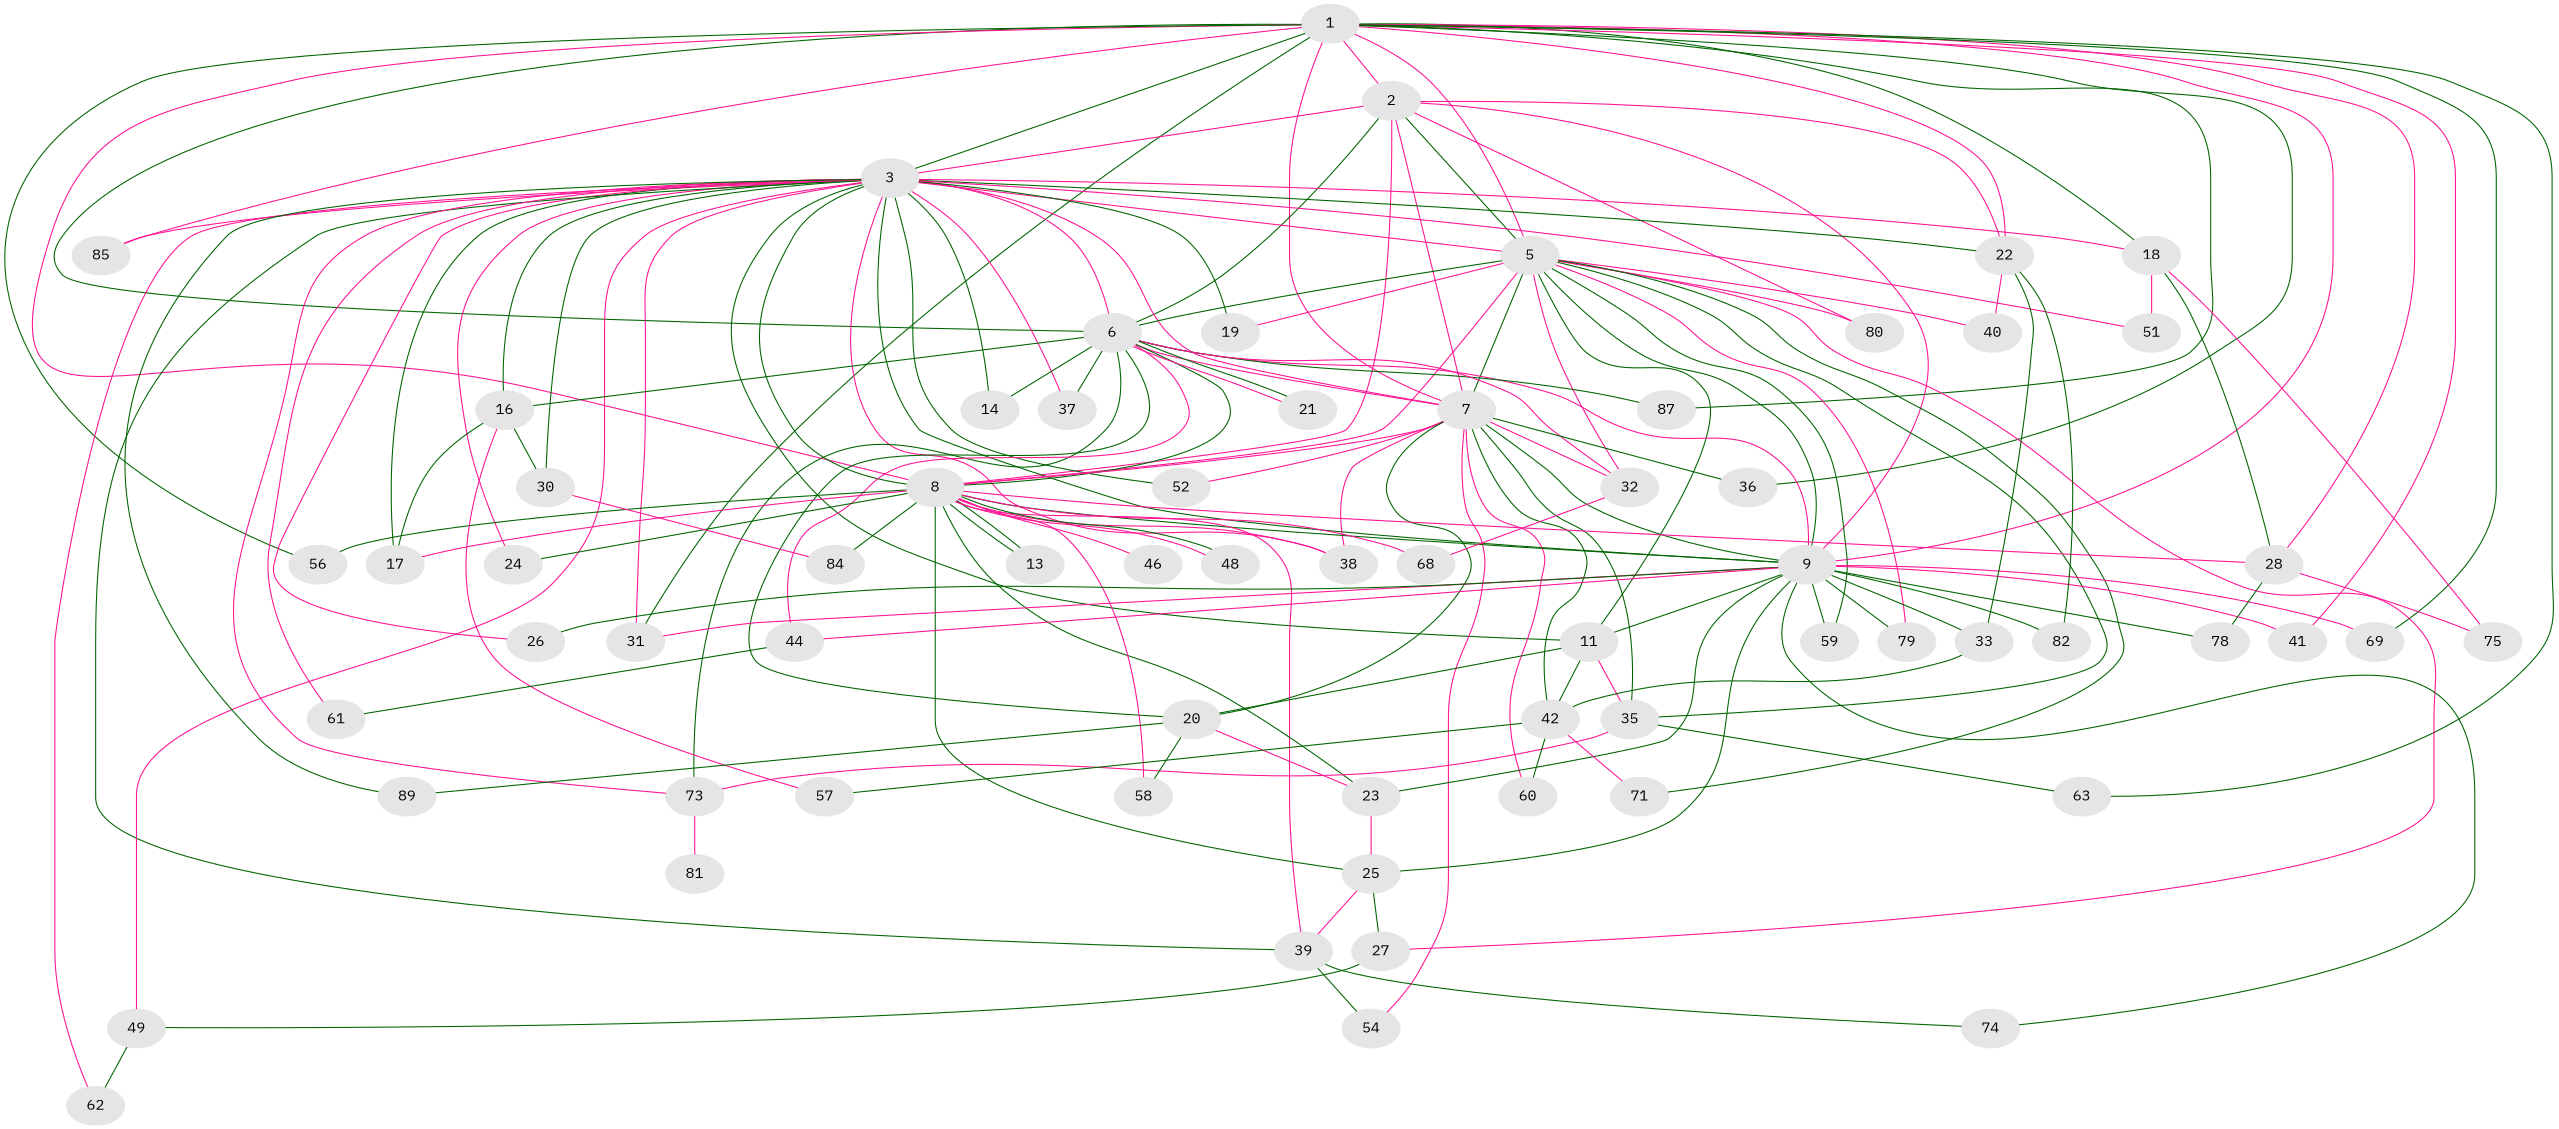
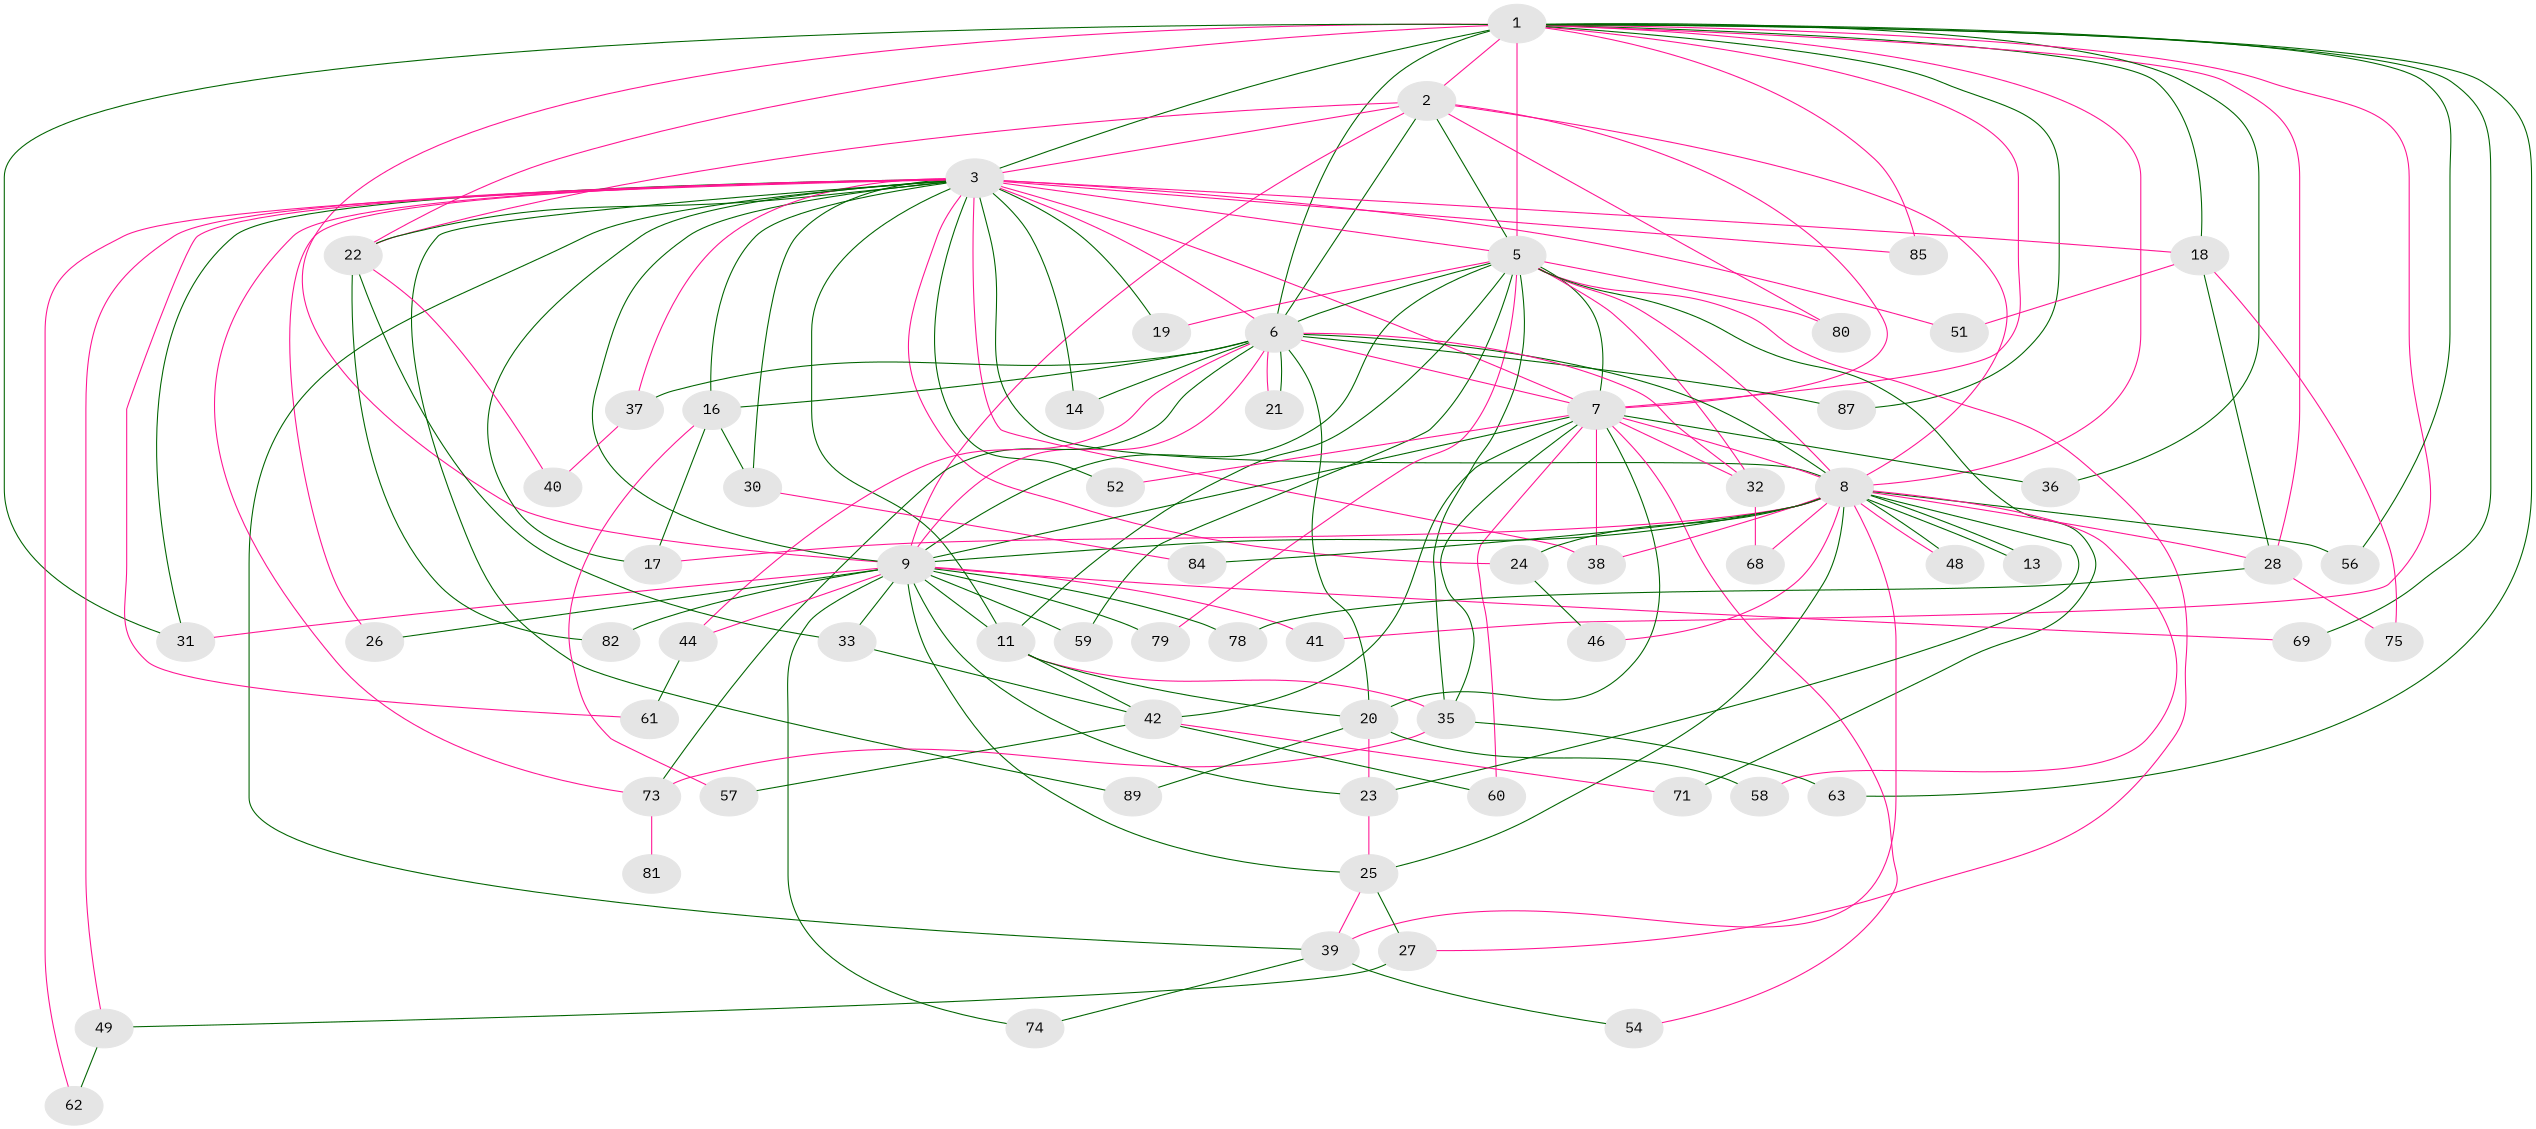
(1763, 288) -> (594, 449)
(645, 311) -> (246, 232)
none -> (1568, 613)
